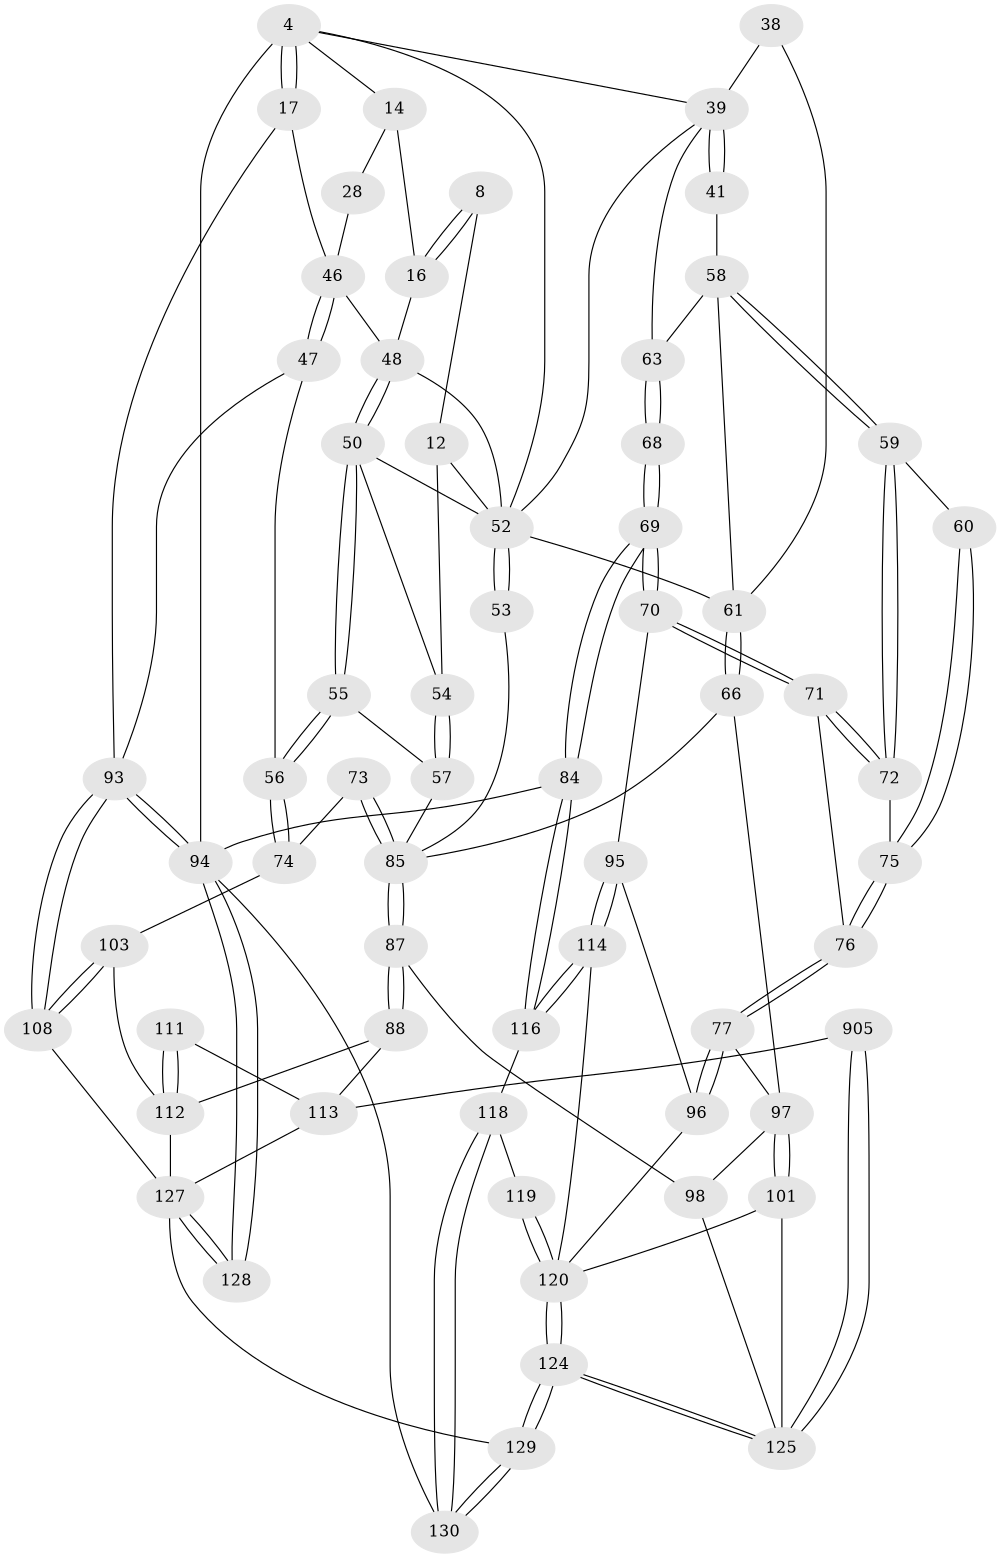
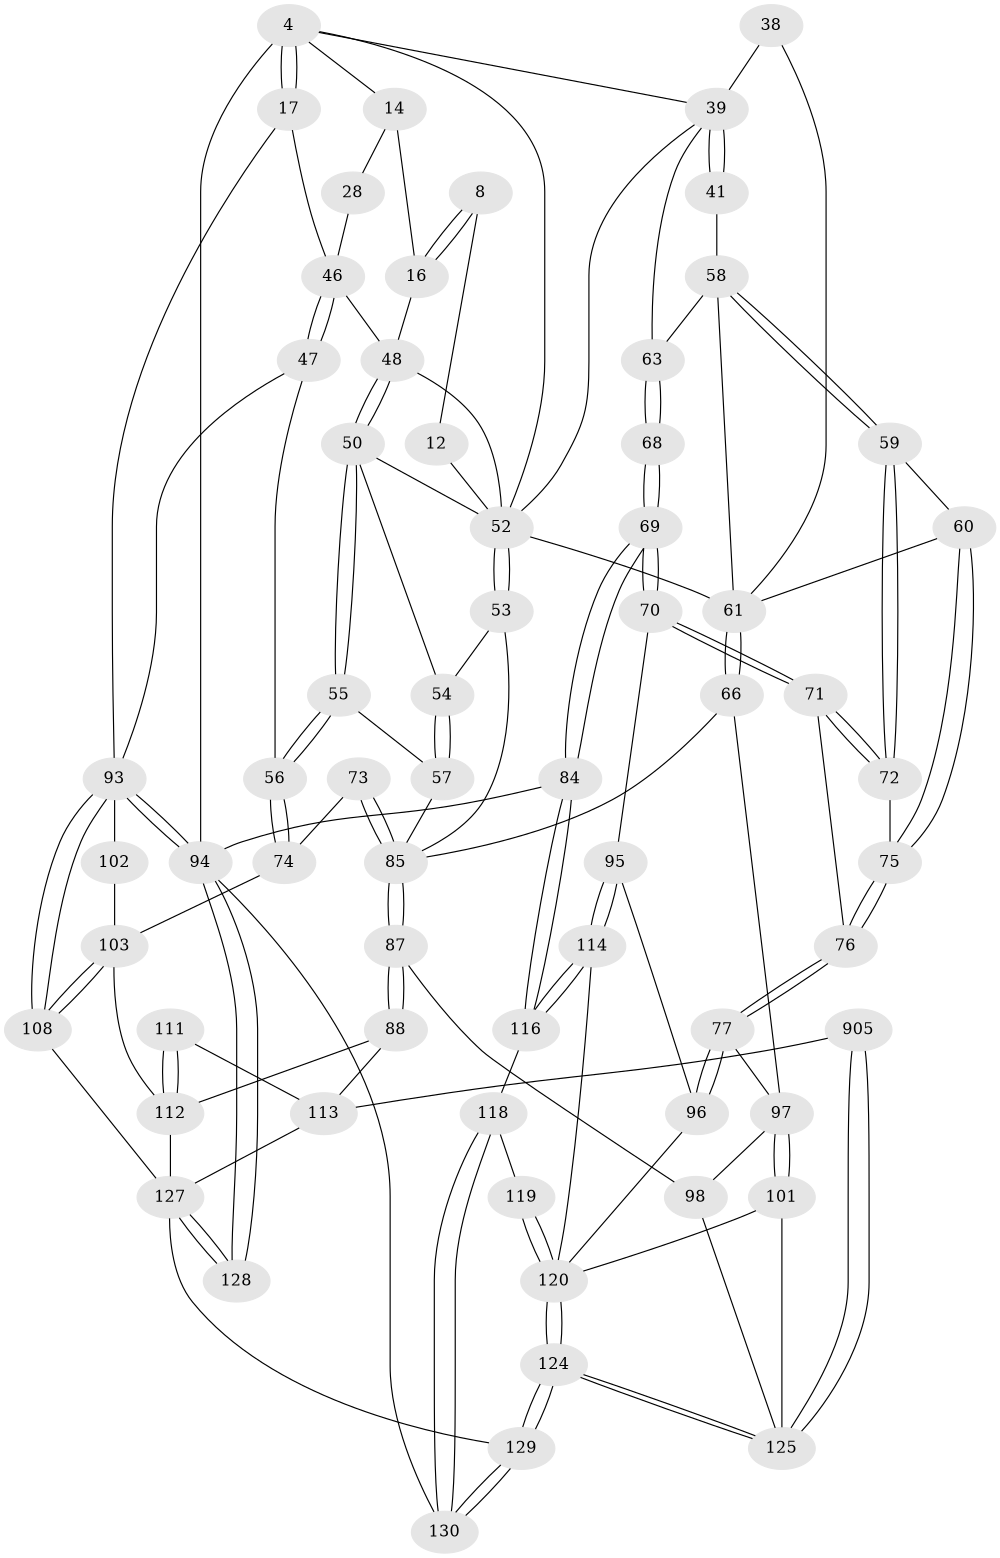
(440, 570) -> (472, 653)
none -> (849, 570)
none -> (115, 863)
